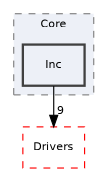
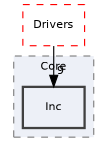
(54, 102) -> (54, 63)
